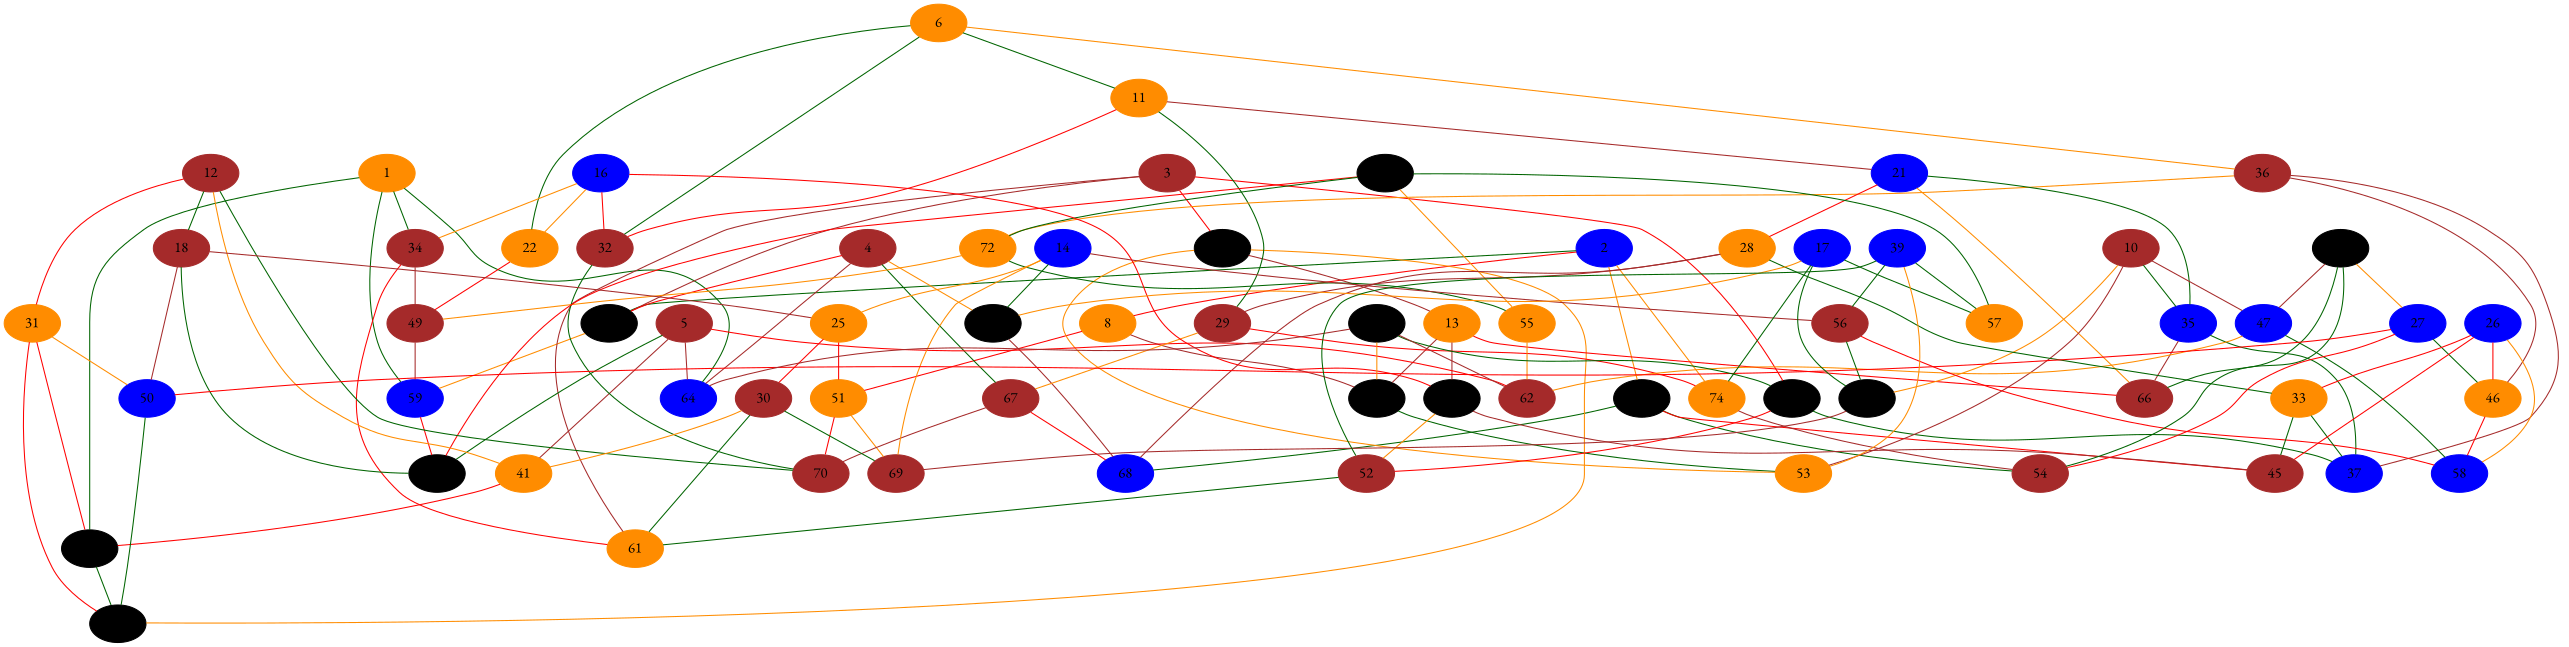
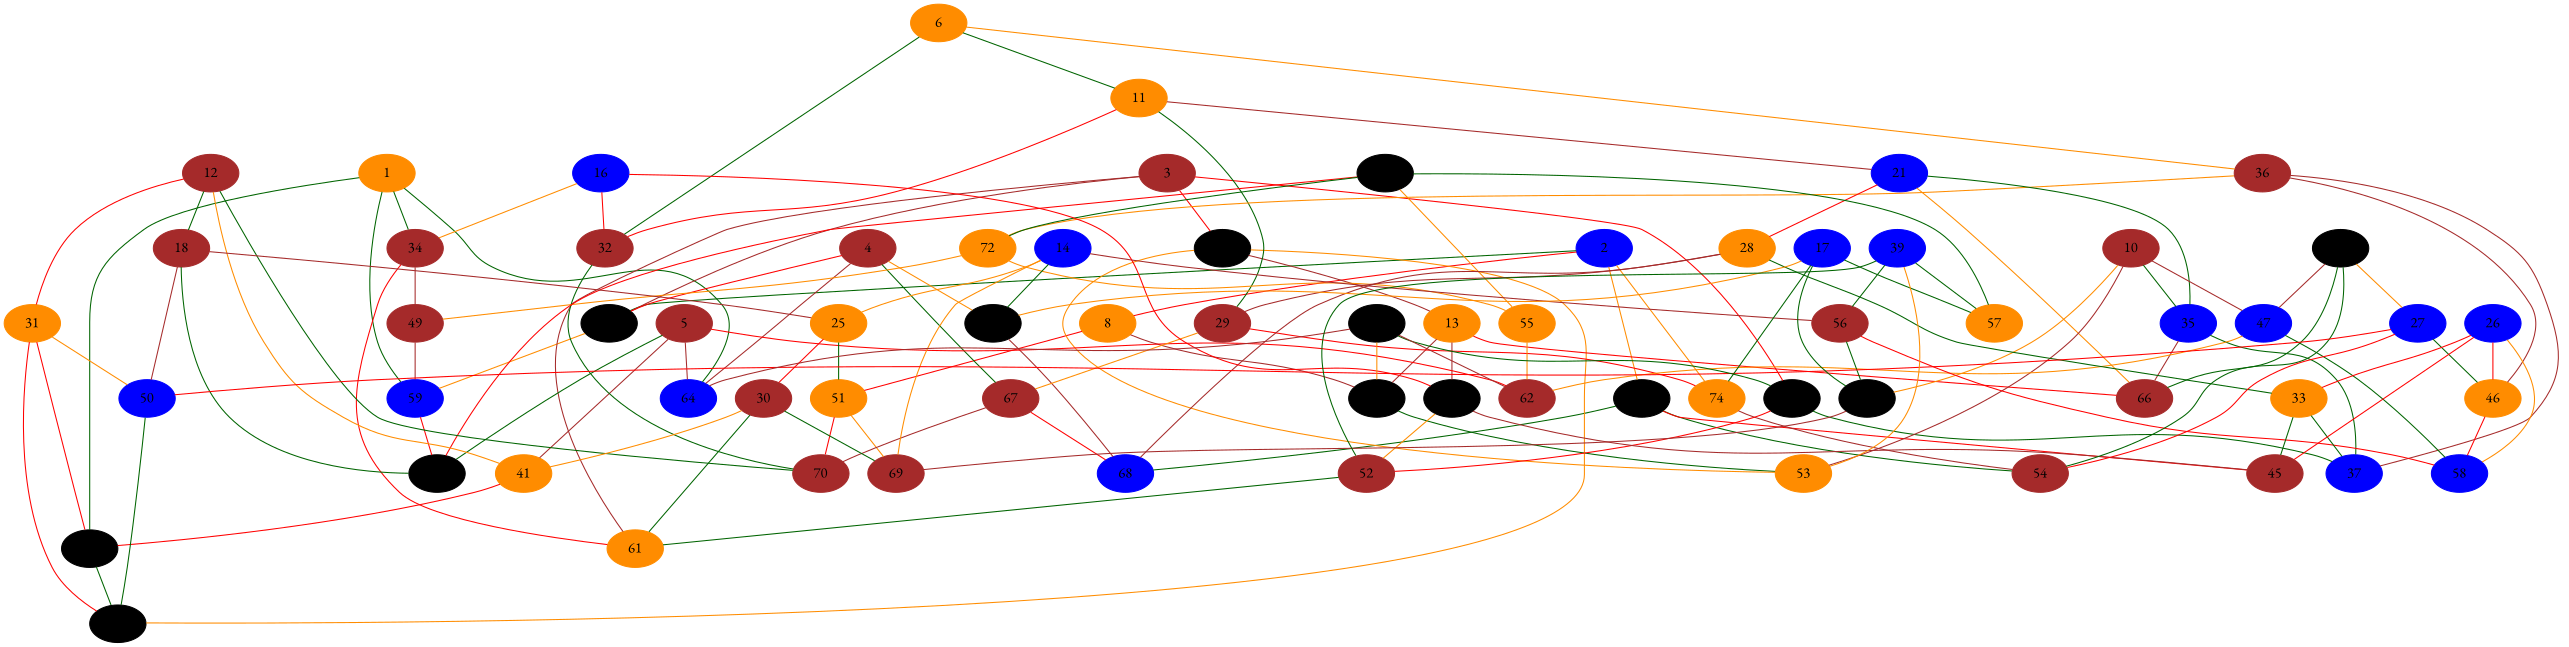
(530, 248) -> none
(1169, 288) -> (1169, 288)
(839, 361) -> (839, 361)
